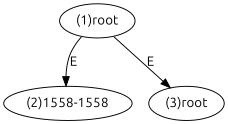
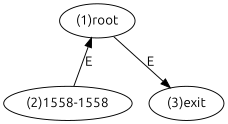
(70, 55) -> (81, 67)
(186, 103) -> (186, 103)
